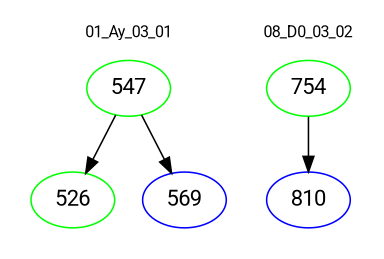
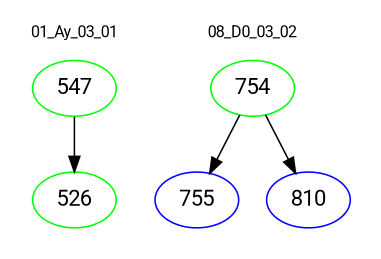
(184, 200) -> none
none -> (197, 200)
